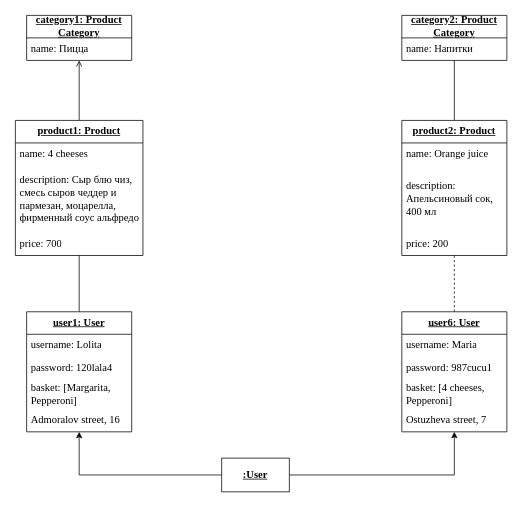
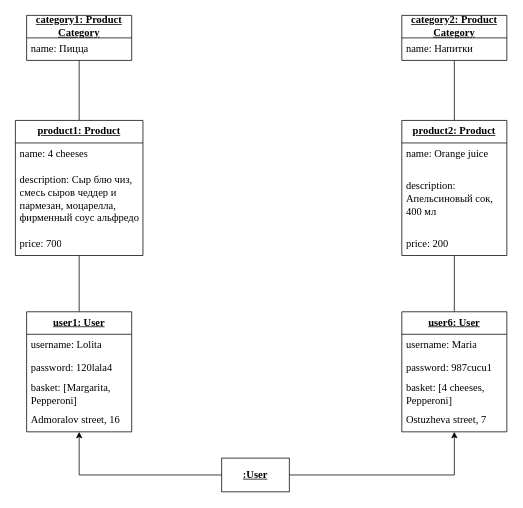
(79, 65) -> (79, 65)
(454, 285) -> (454, 285)
